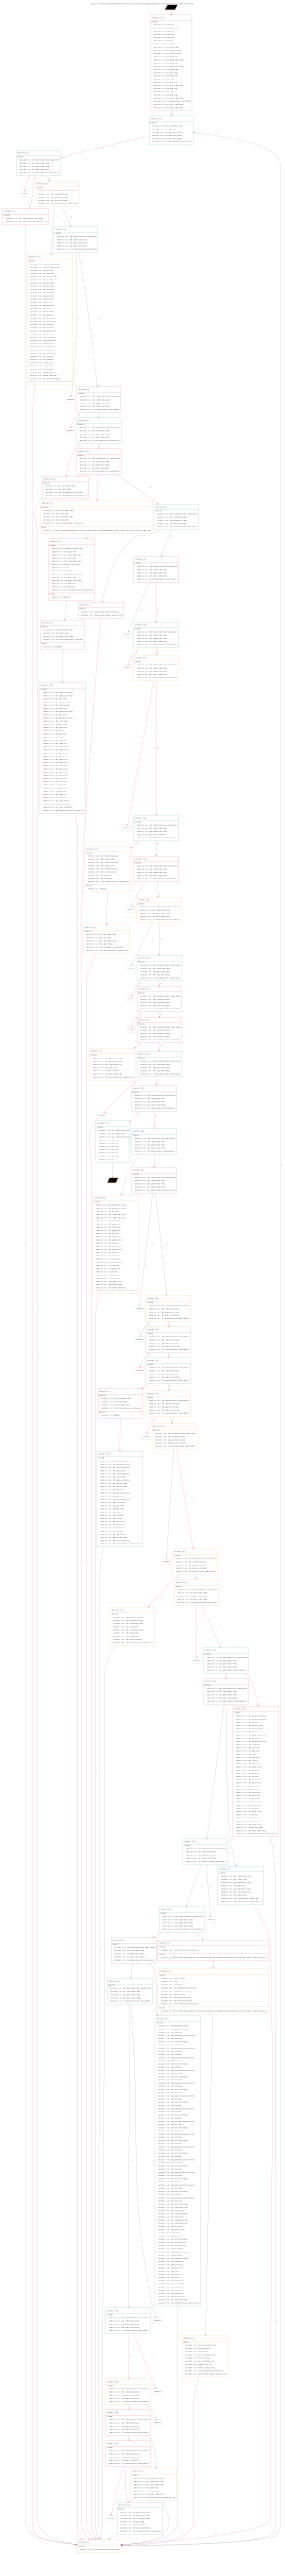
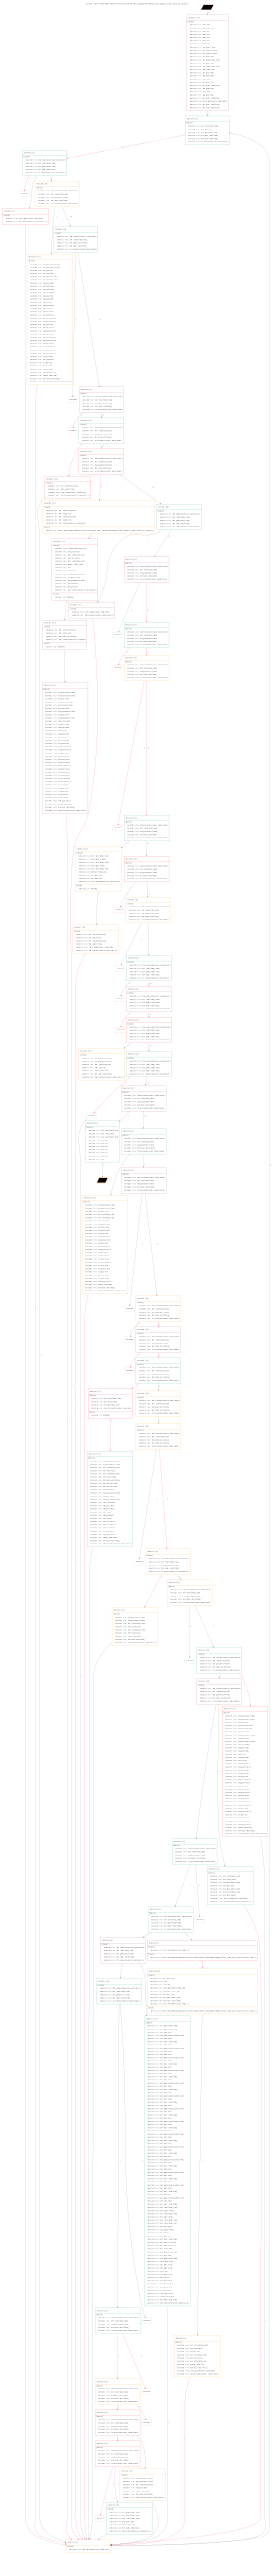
(146, 1436) -> none
